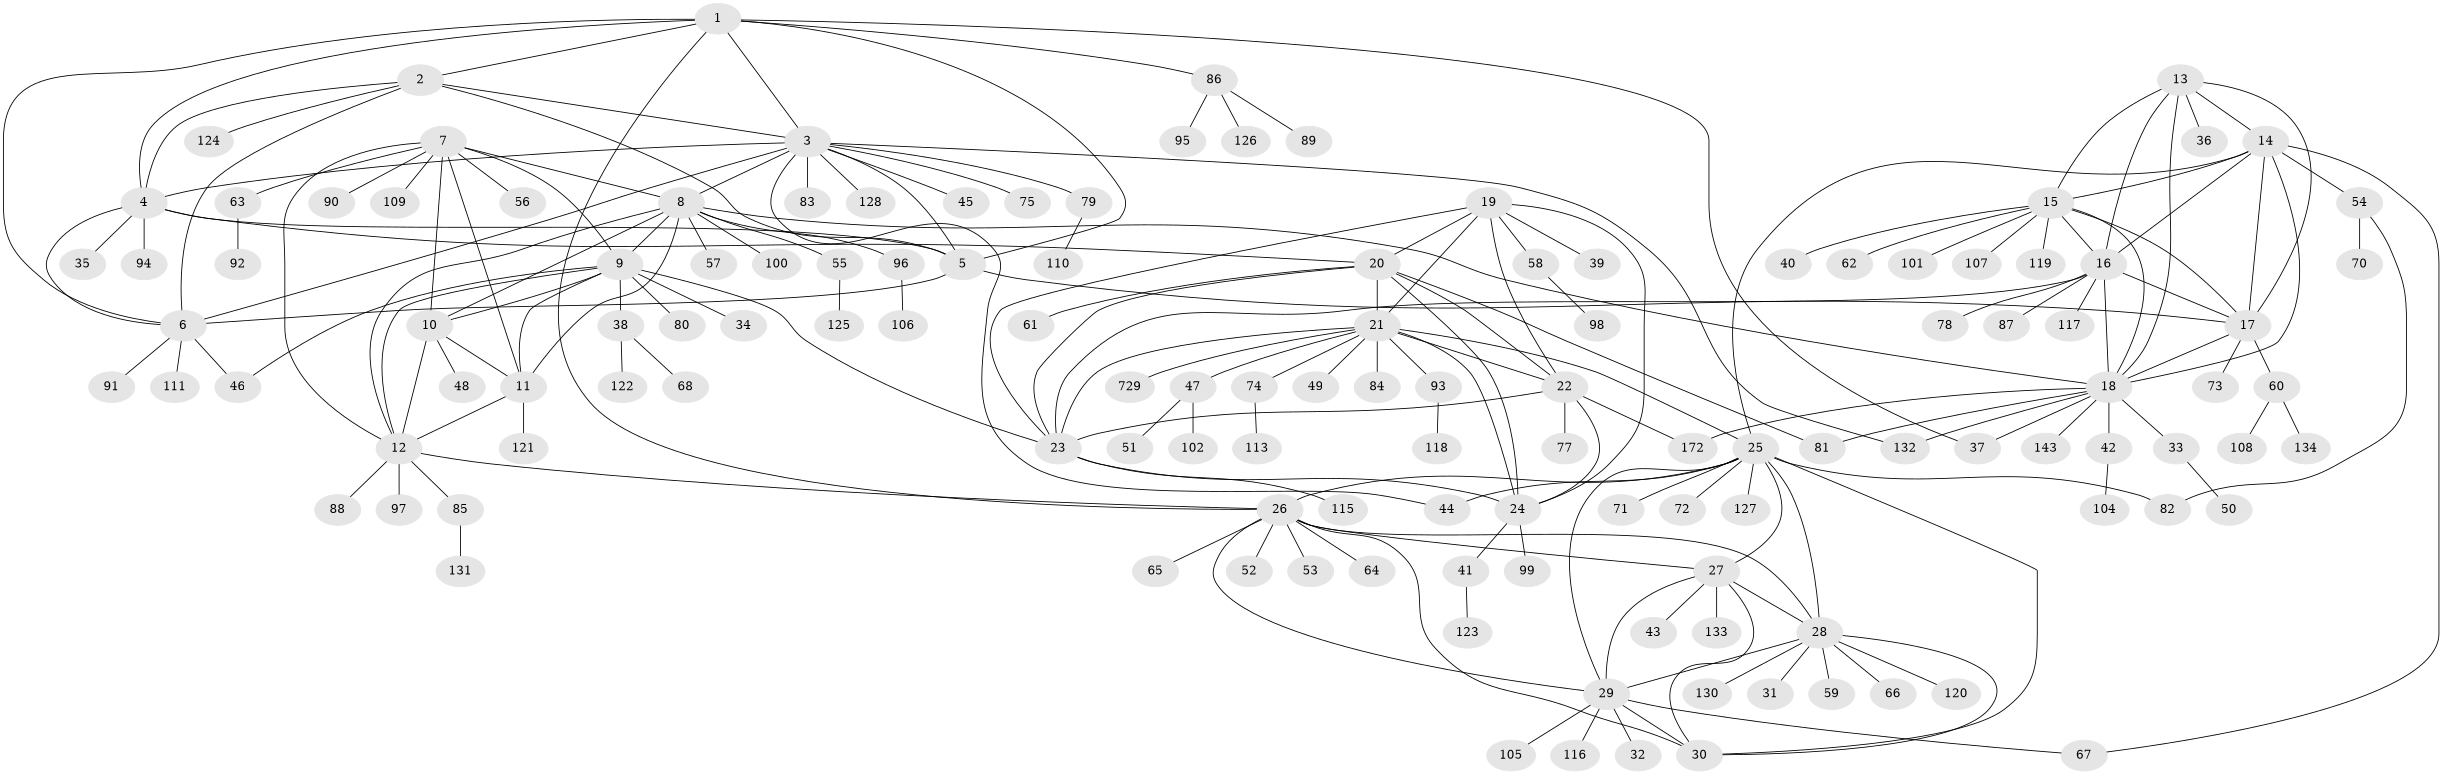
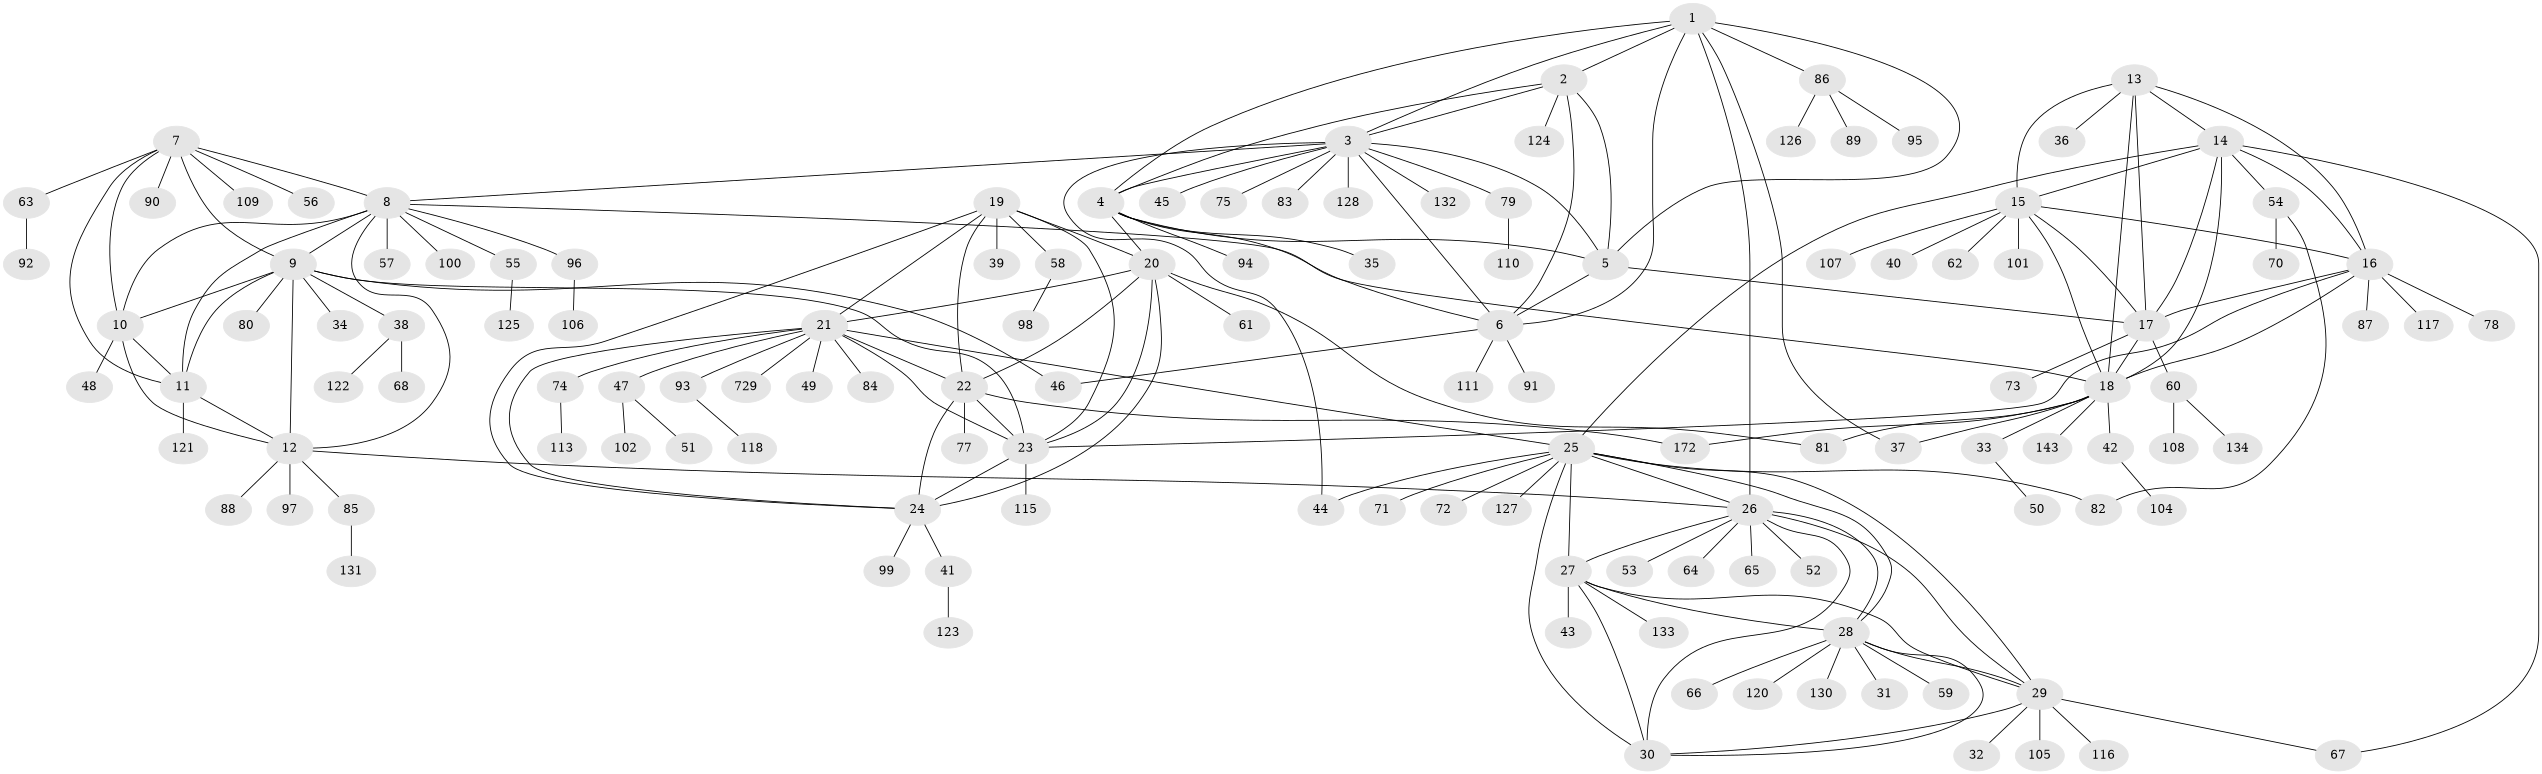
(2041, 264) -> none
(285, 267) -> none
(2006, 416) -> none
